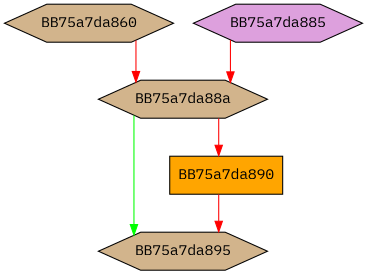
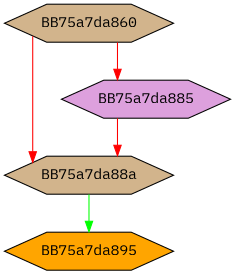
none -> (117, 56)
(226, 175) -> none
(183, 251) -> (89, 251)
